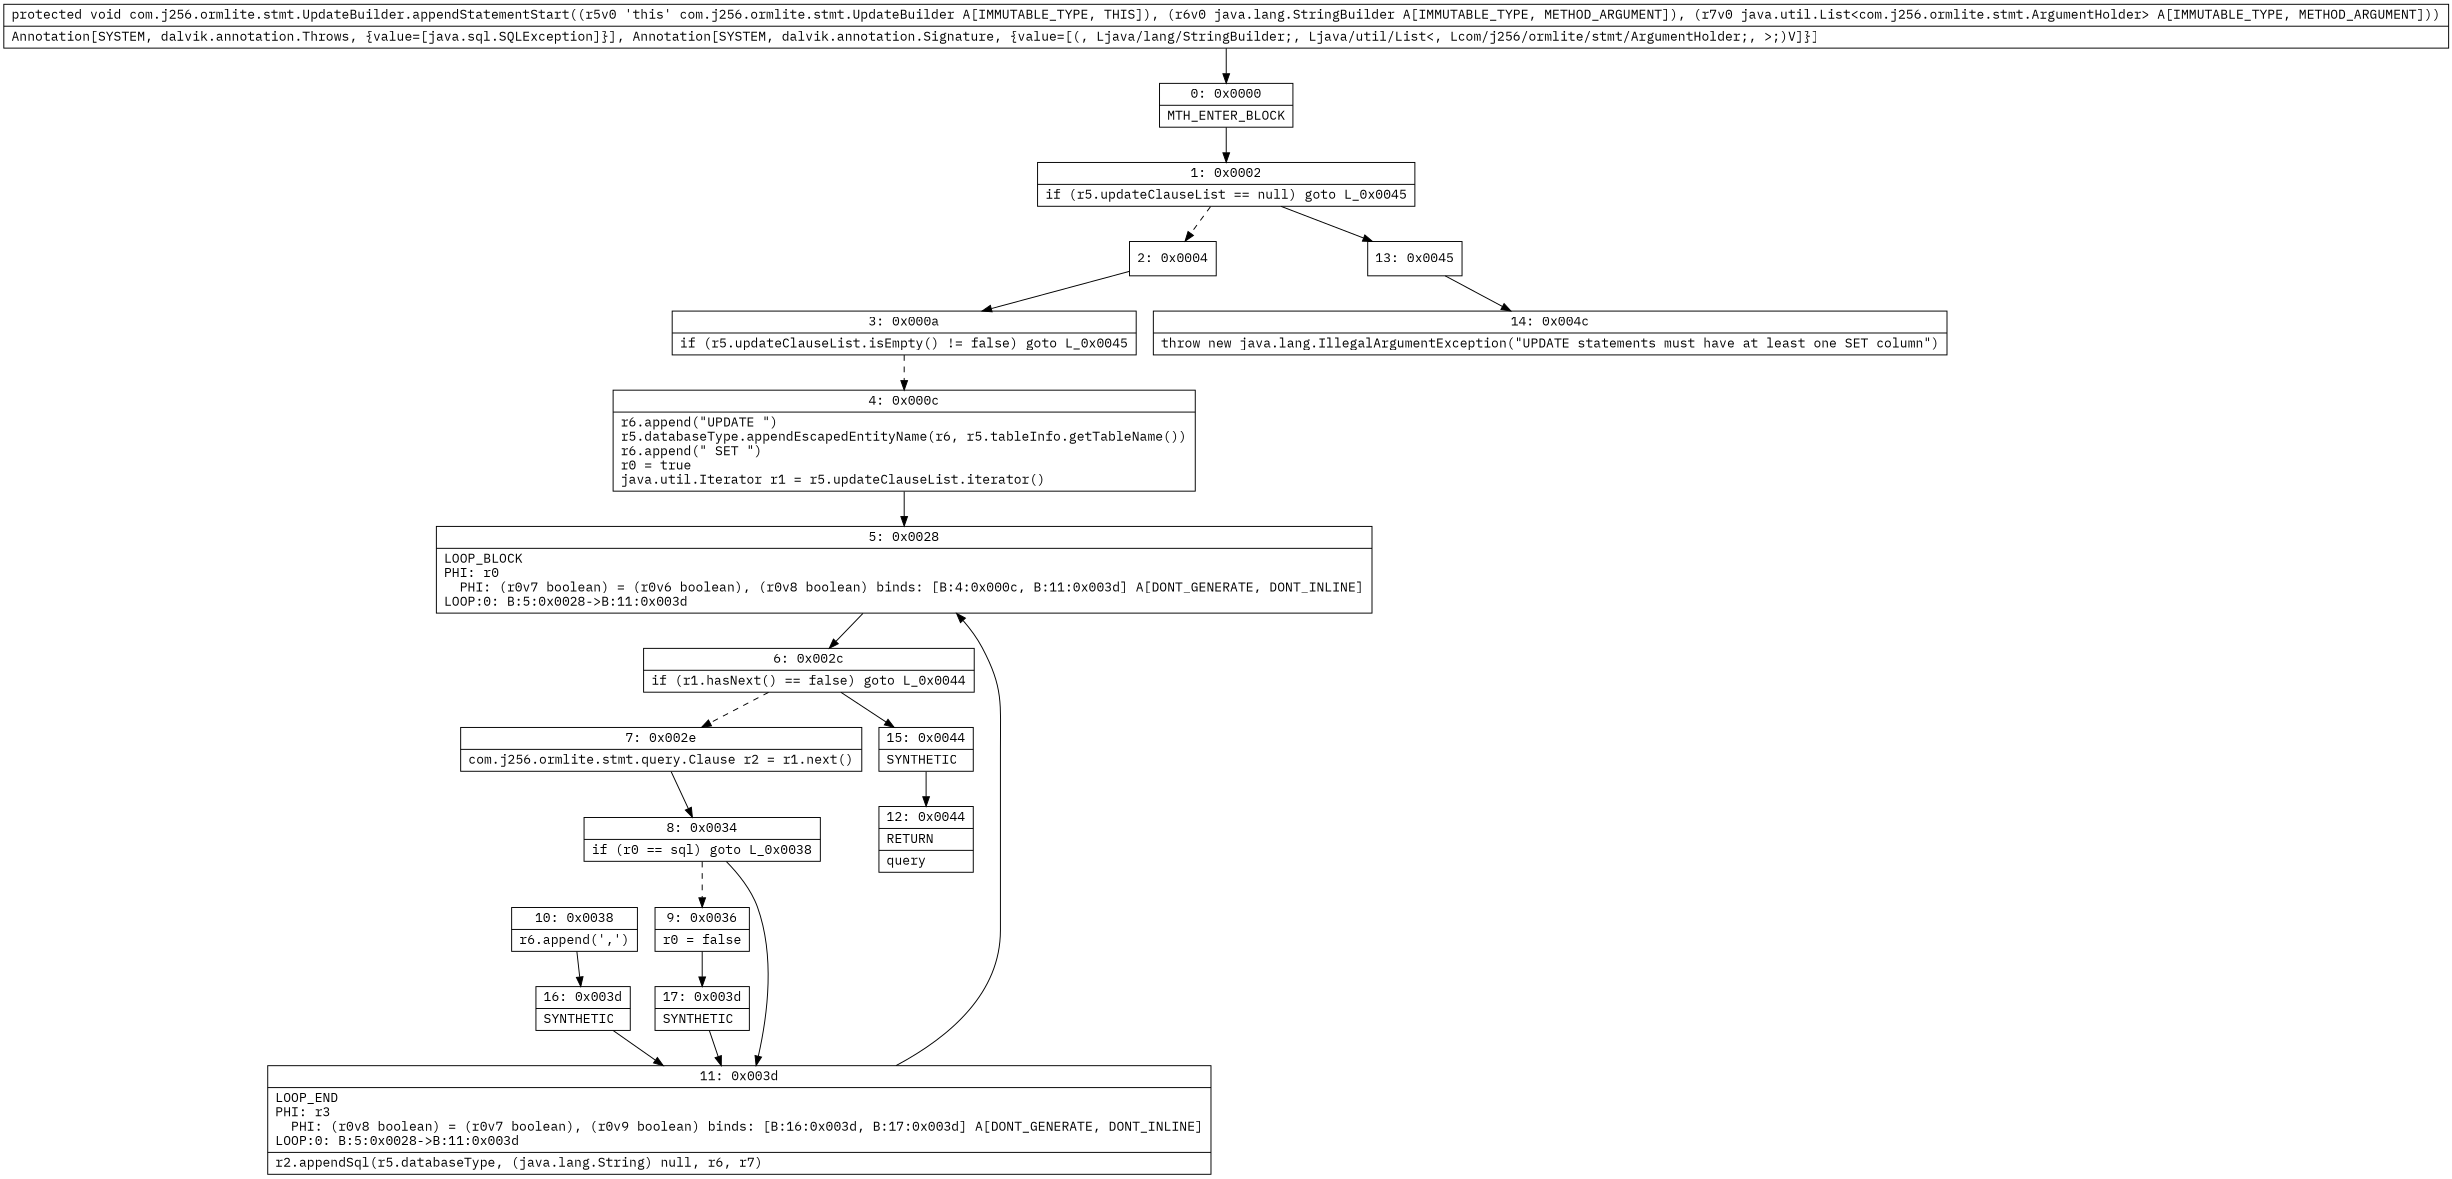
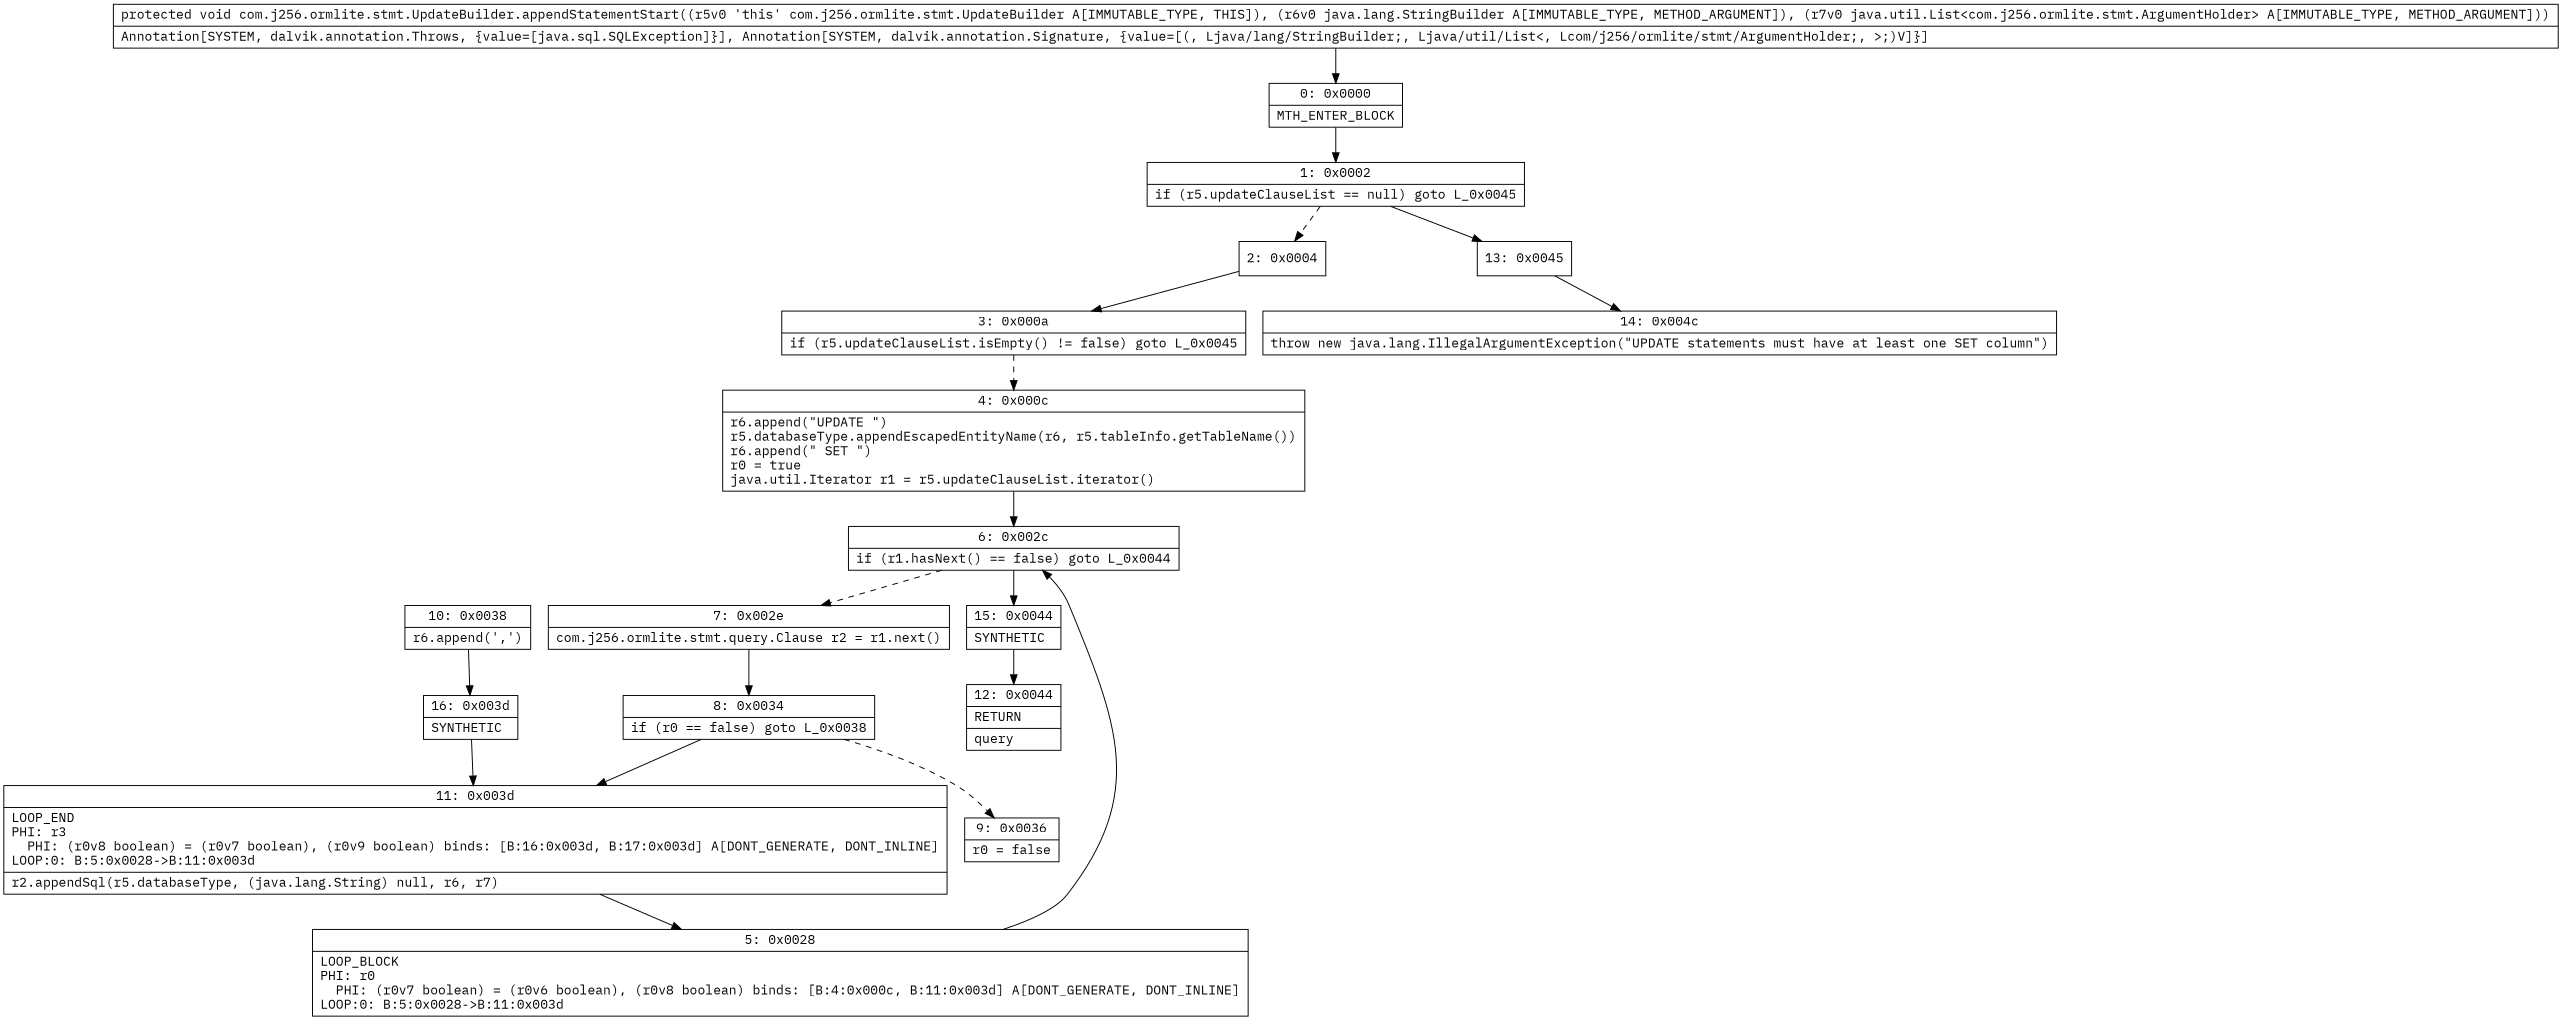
(904, 504) -> (1014, 504)
(702, 850) -> (749, 728)
(702, 1009) -> none
